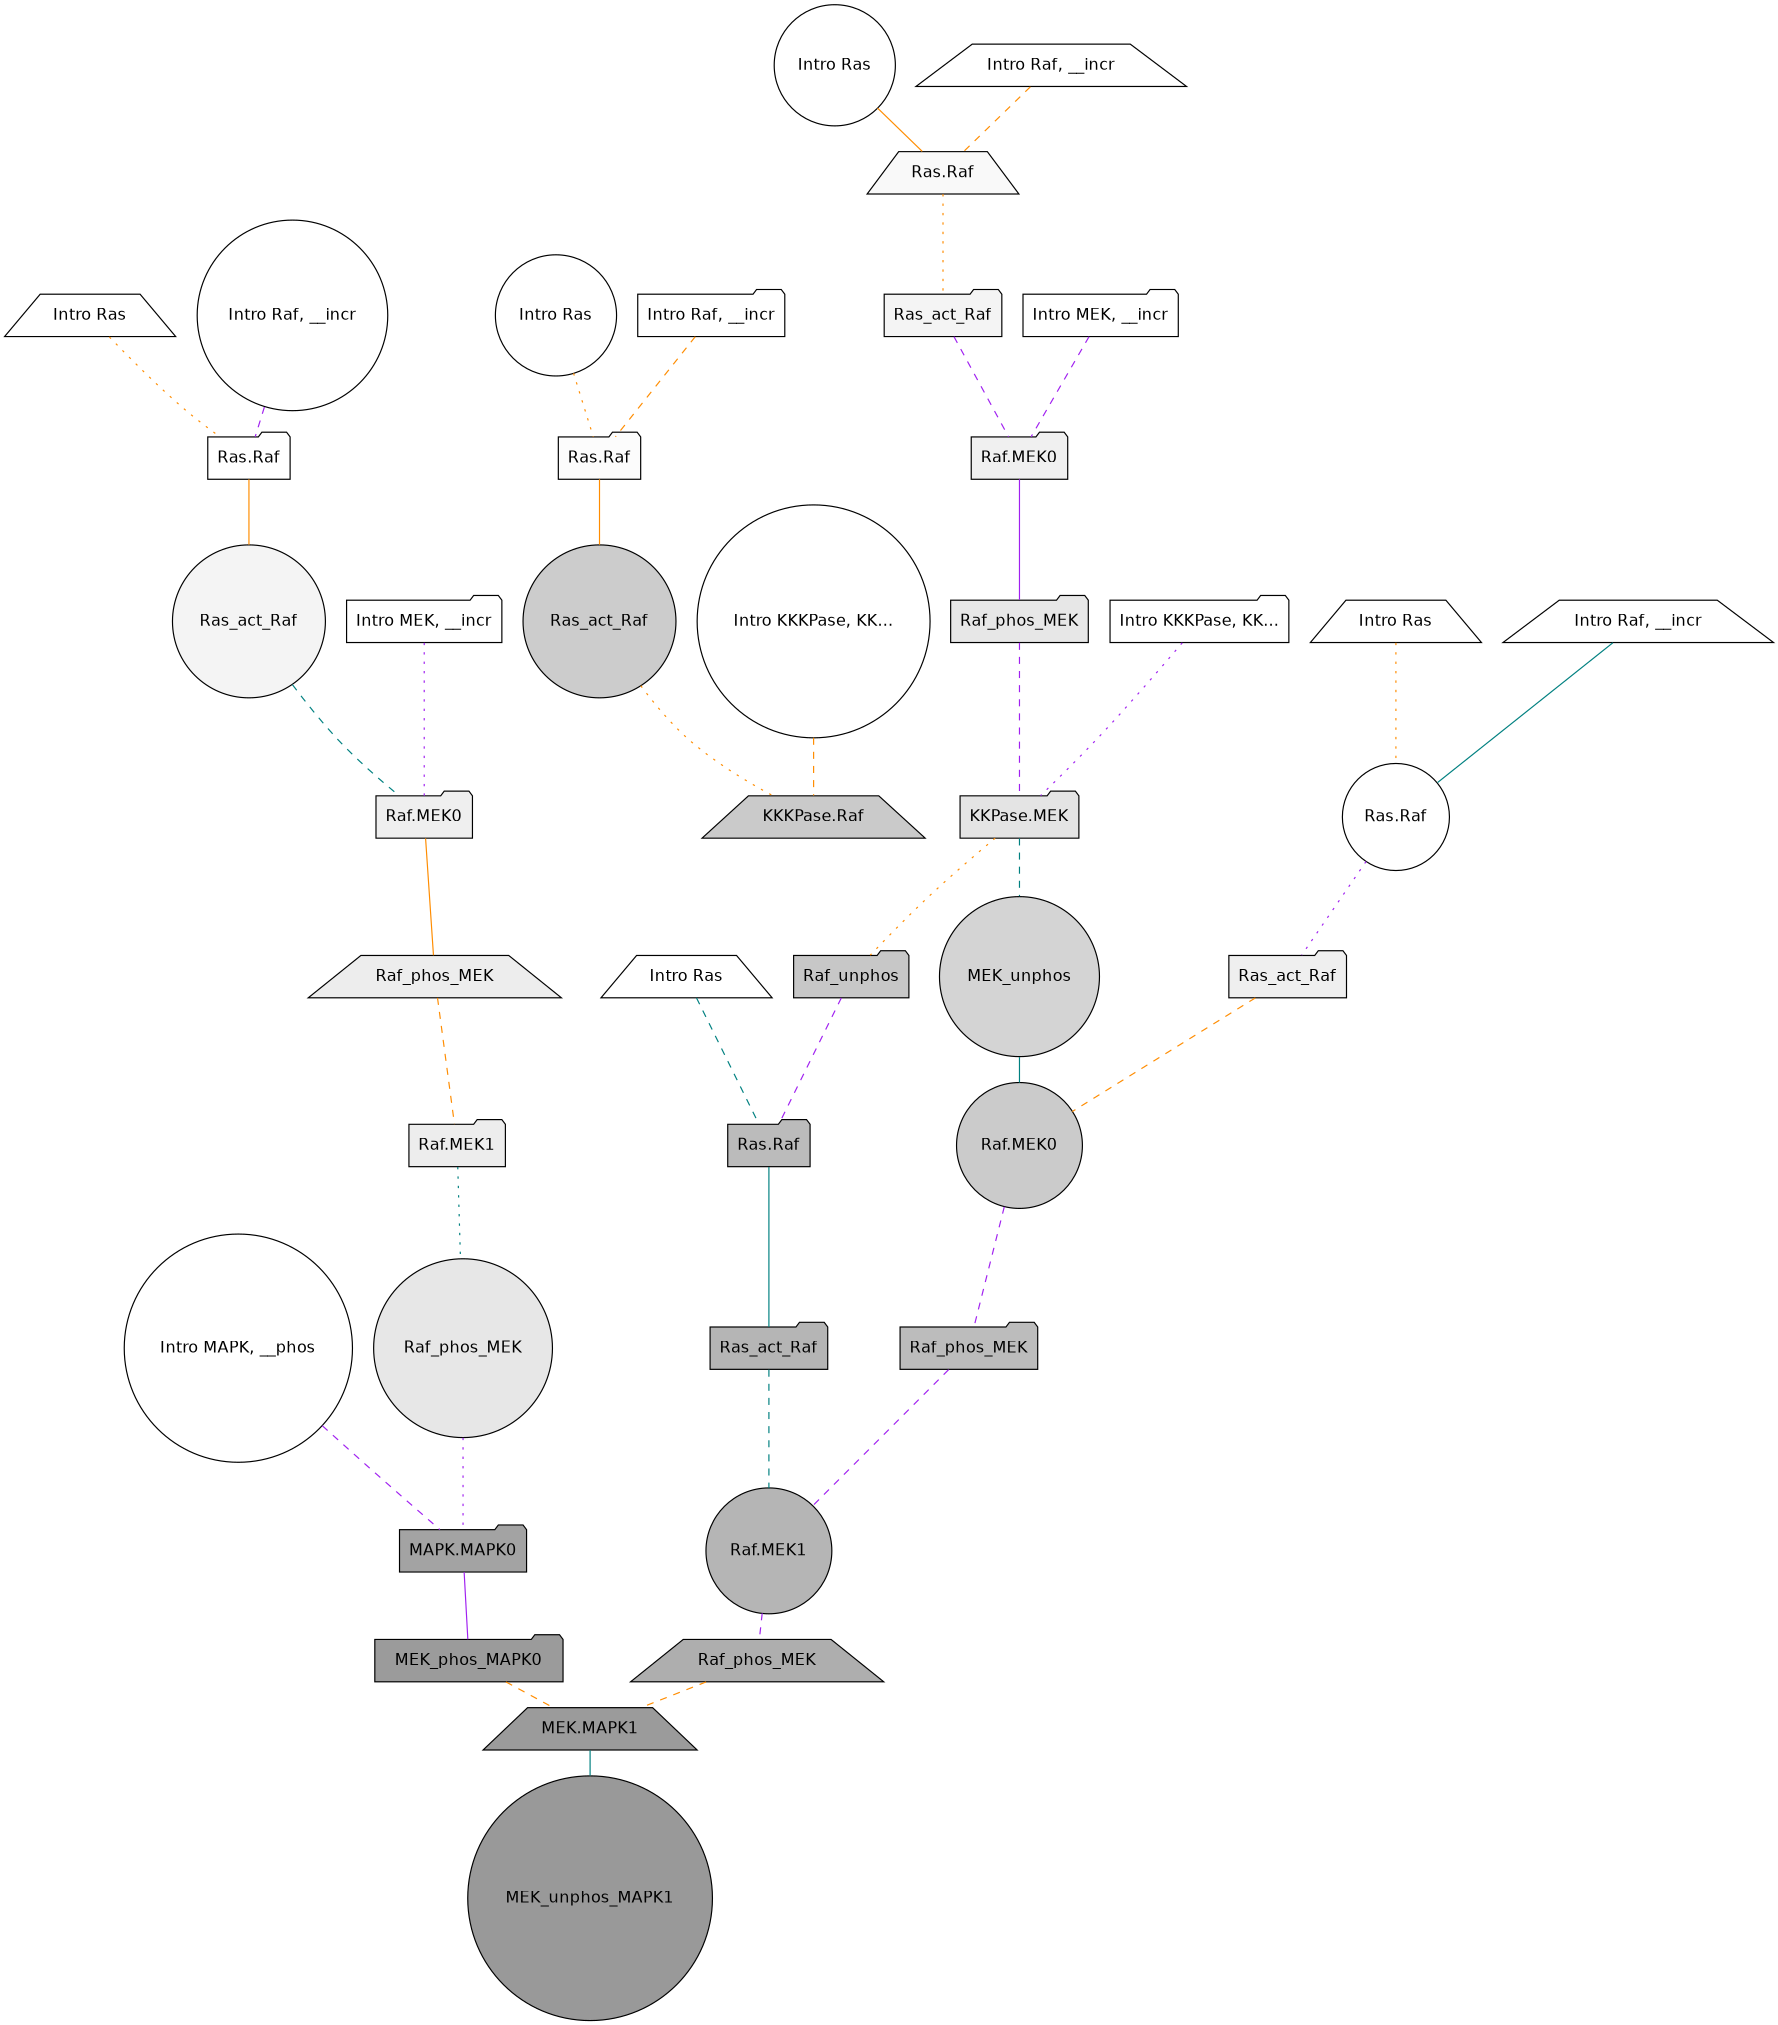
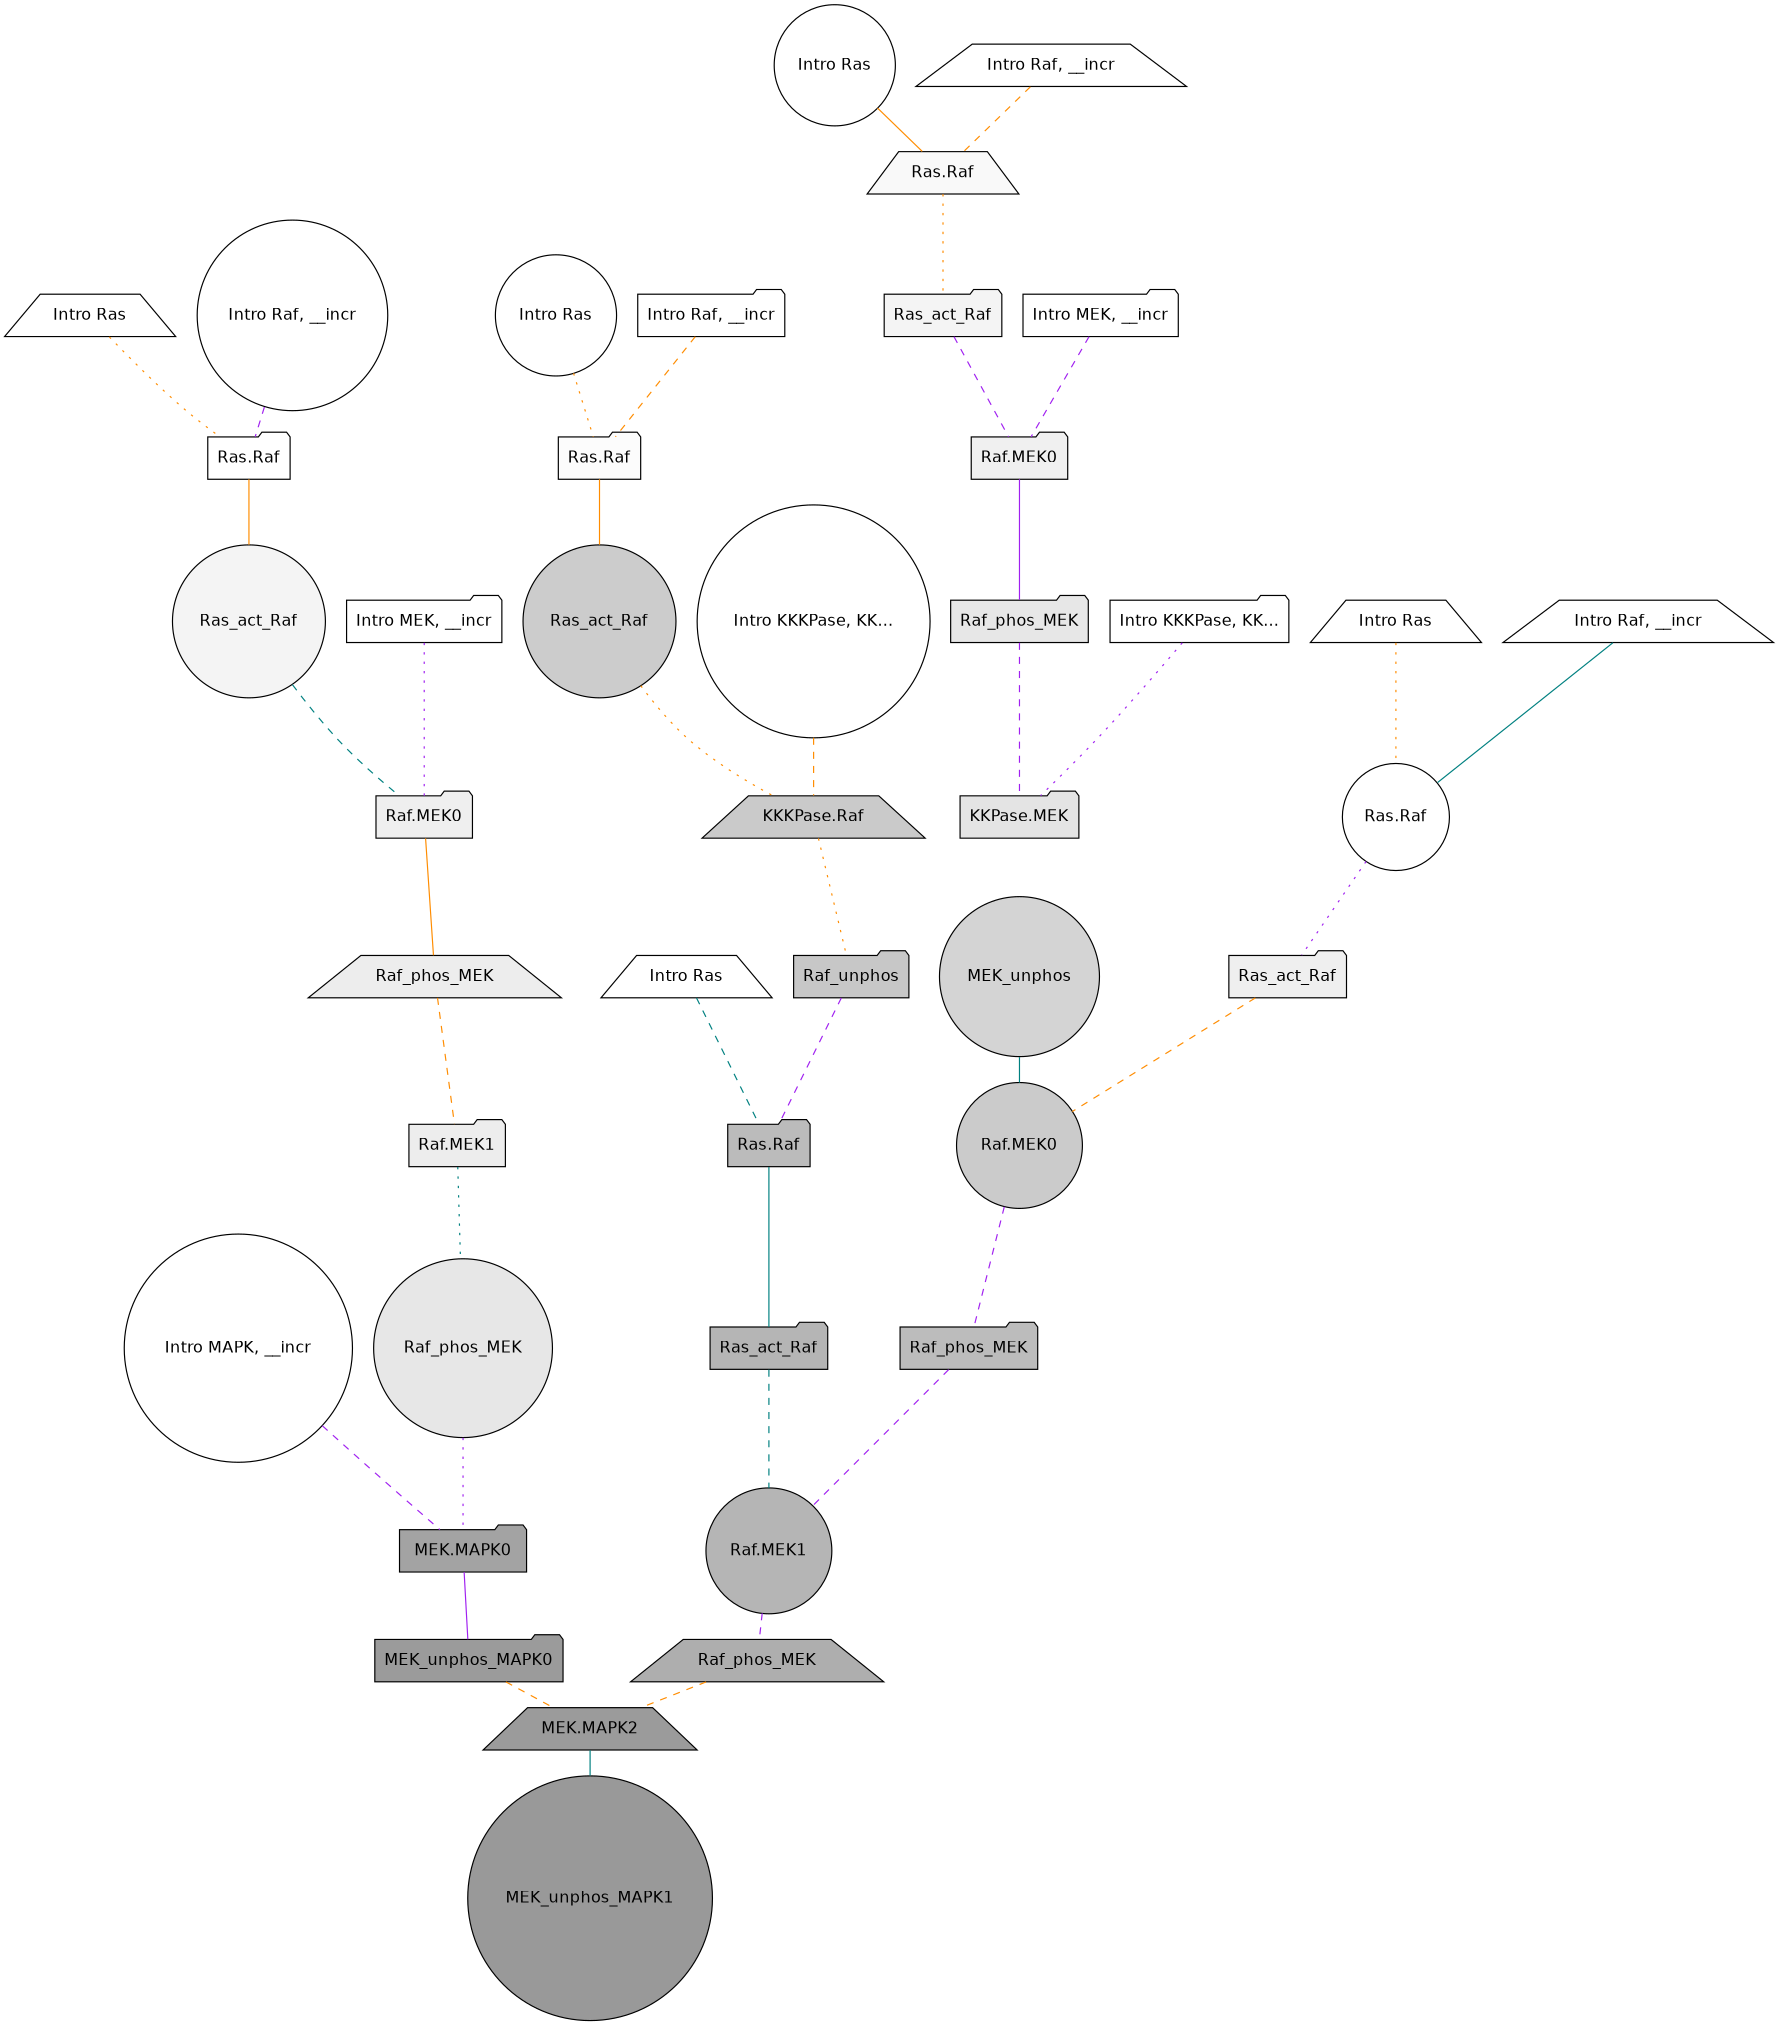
(1019, 867) -> none
(931, 895) -> (832, 897)
(238, 1348) -> (238, 1348)
(463, 1551) -> (463, 1551)
(469, 1661) -> (469, 1661)
(590, 1729) -> (590, 1729)
